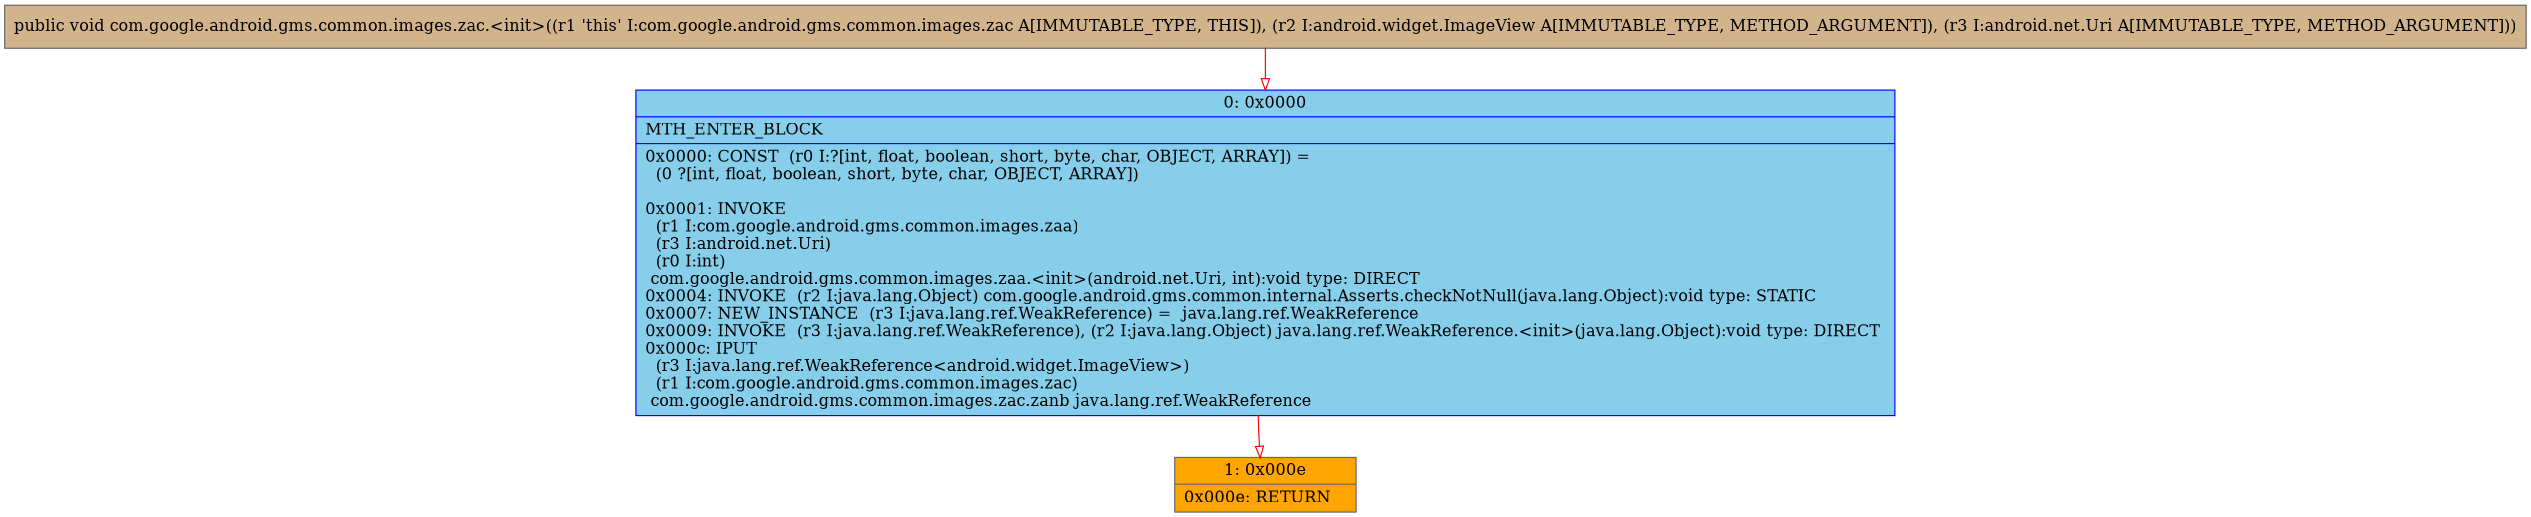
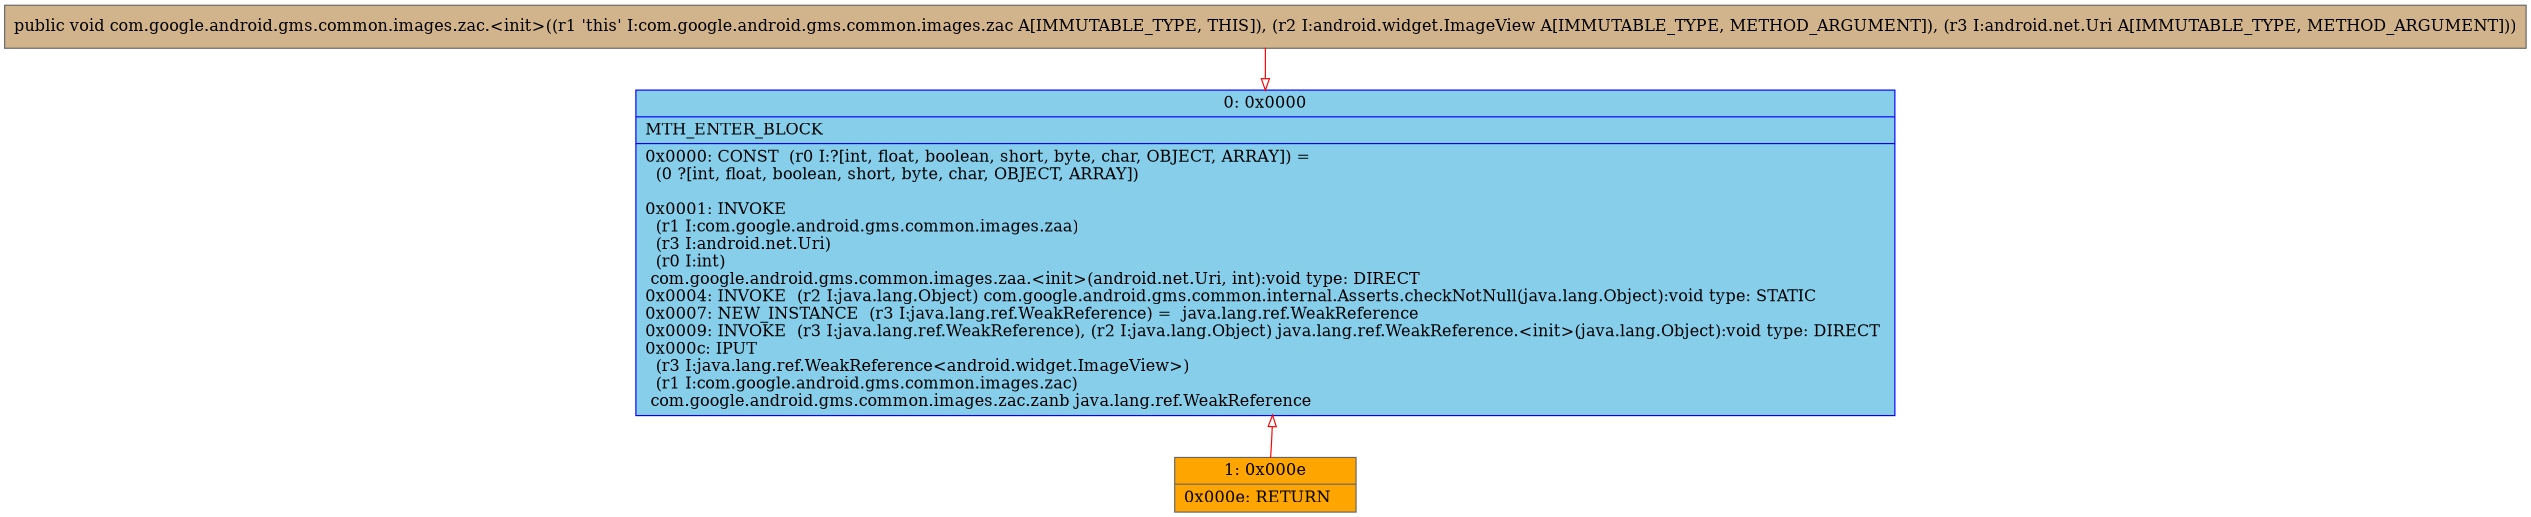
(1259, 431) -> (1272, 442)
